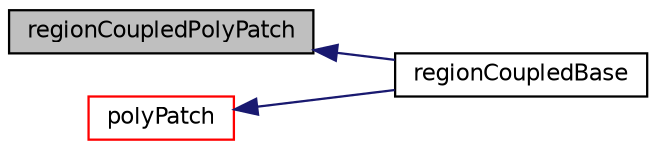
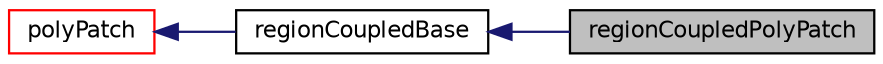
(366, 56) -> (541, 32)
